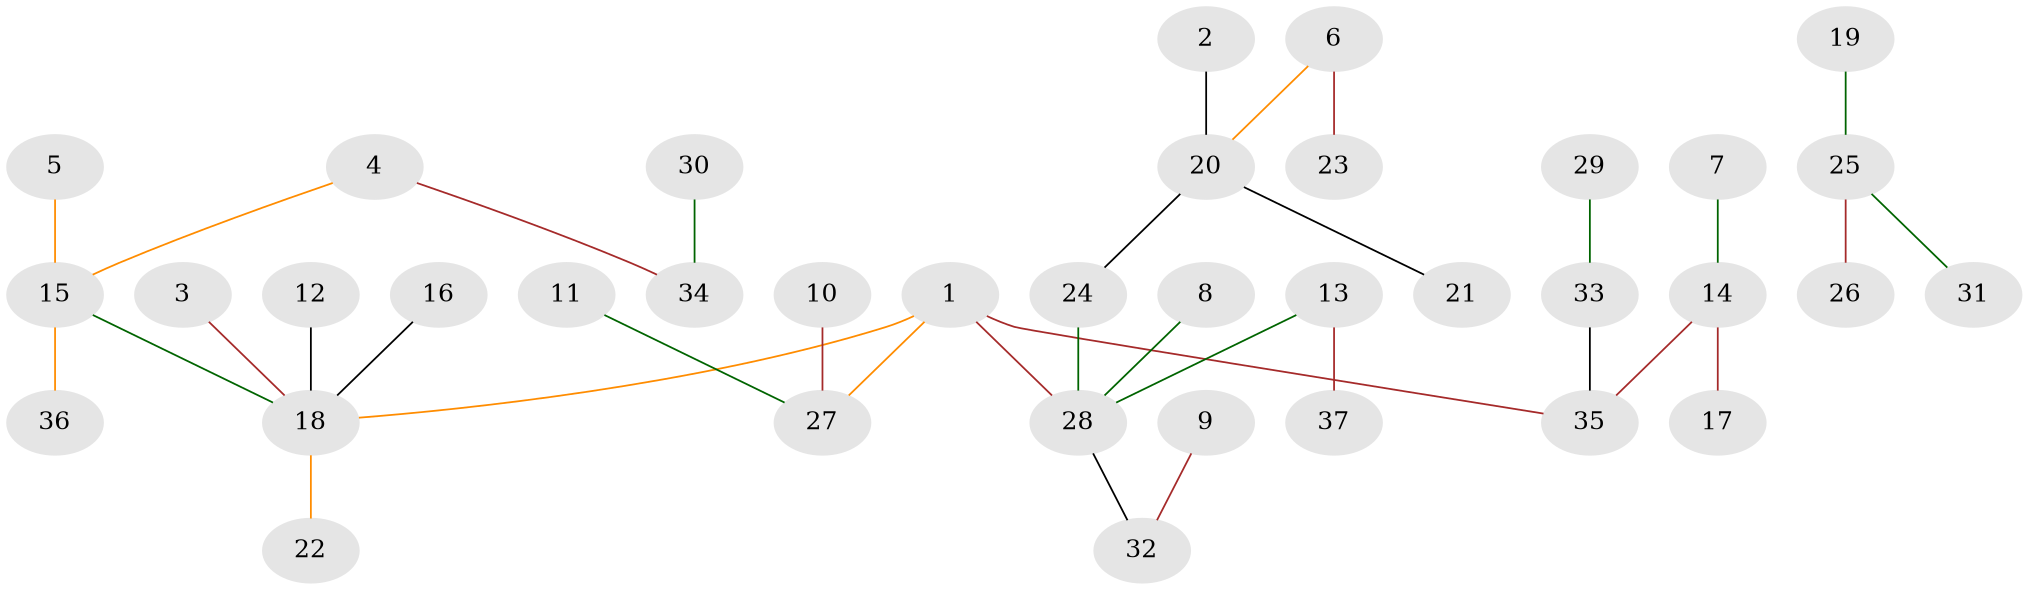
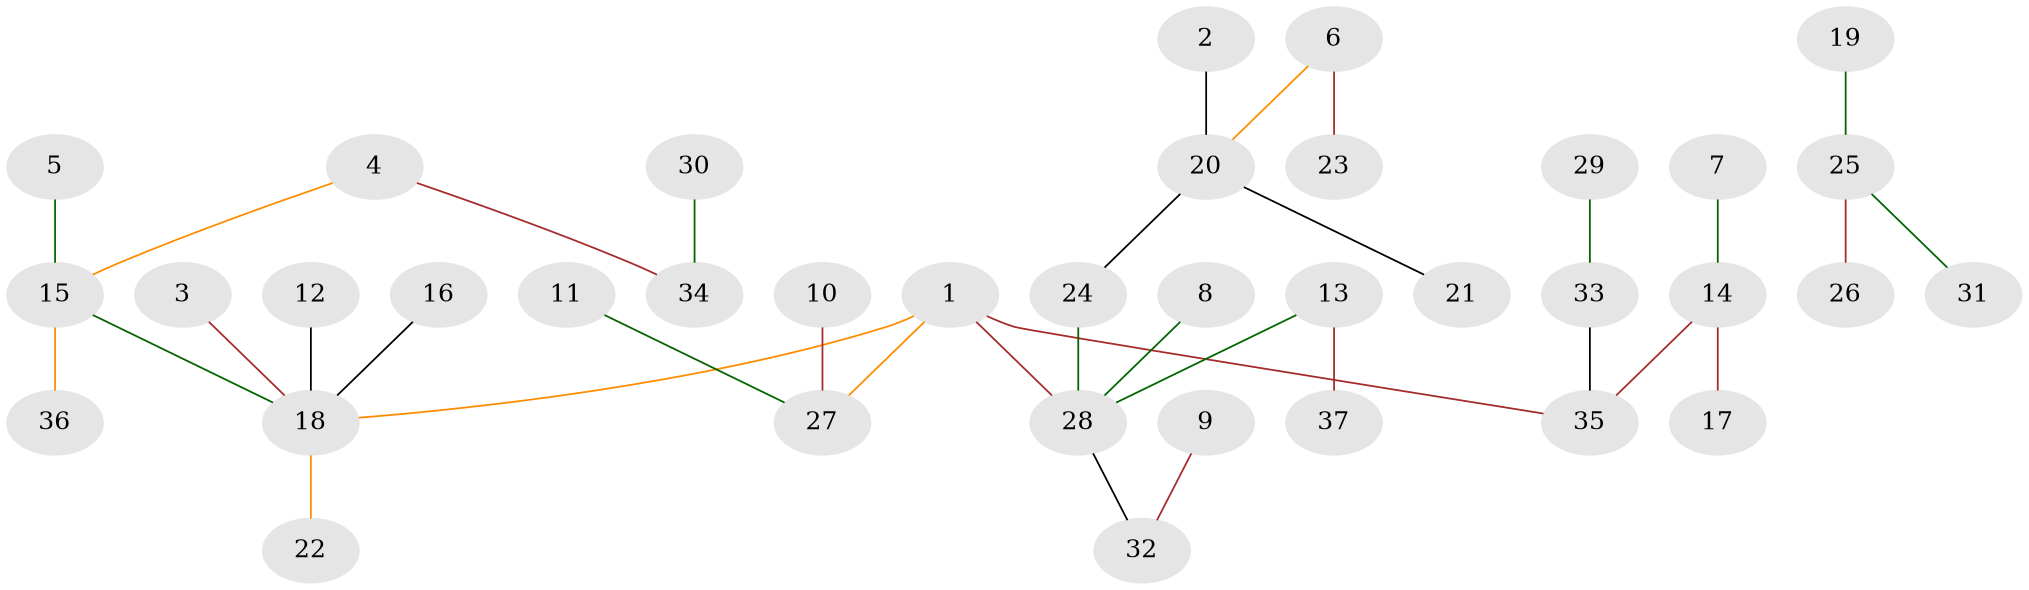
(55, 231) -> (55, 231)
